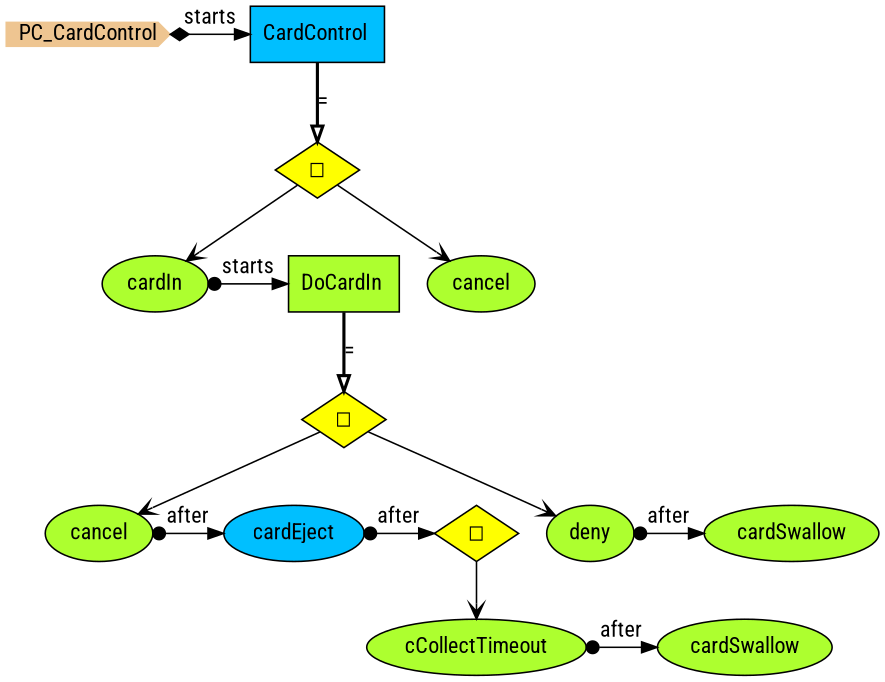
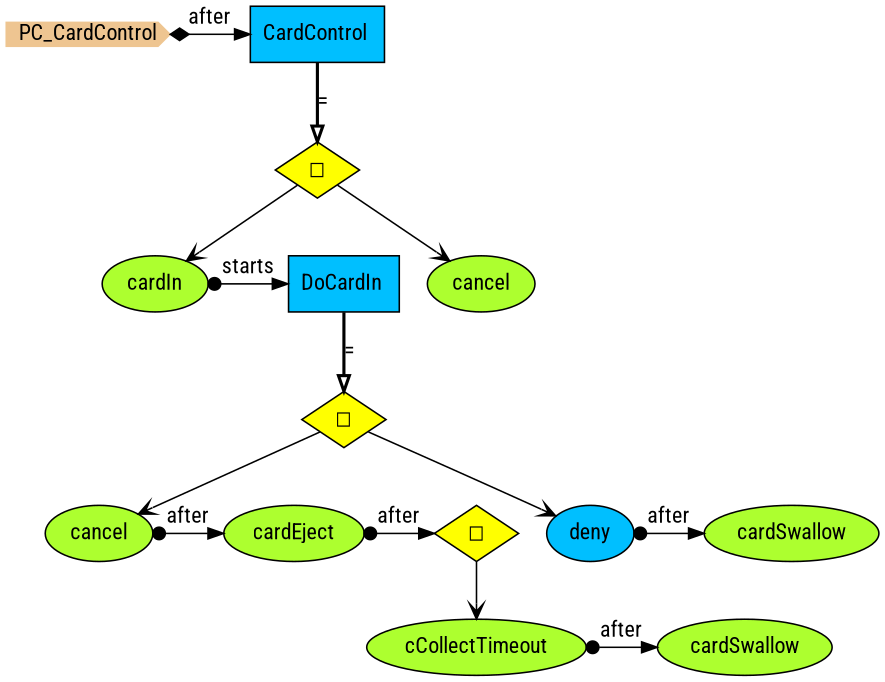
(210, 18) -> (210, 18)
(344, 284) -> (344, 284)
(294, 533) -> (294, 533)
(590, 533) -> (590, 533)
